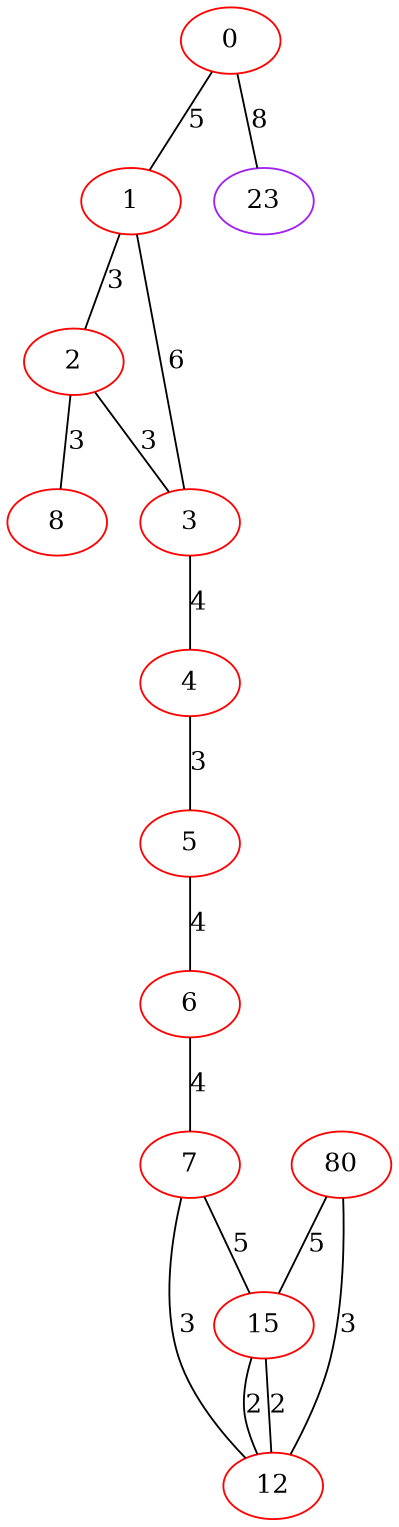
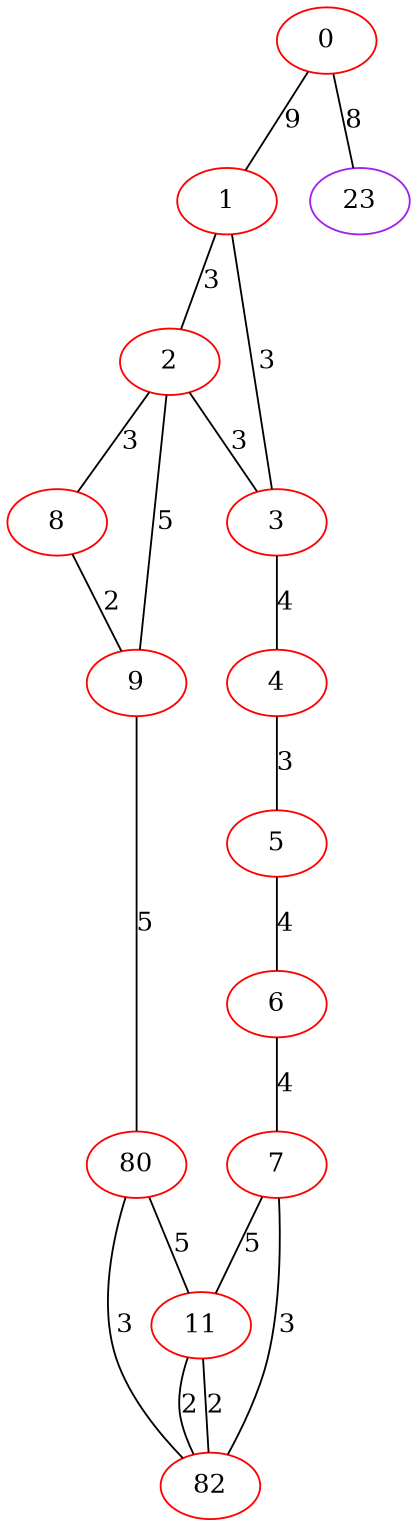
(198, 121) -> (293, 121)
(177, 362) -> (268, 362)
none -> (137, 683)
(264, 1325) -> (201, 1325)
(273, 1486) -> (210, 1486)
